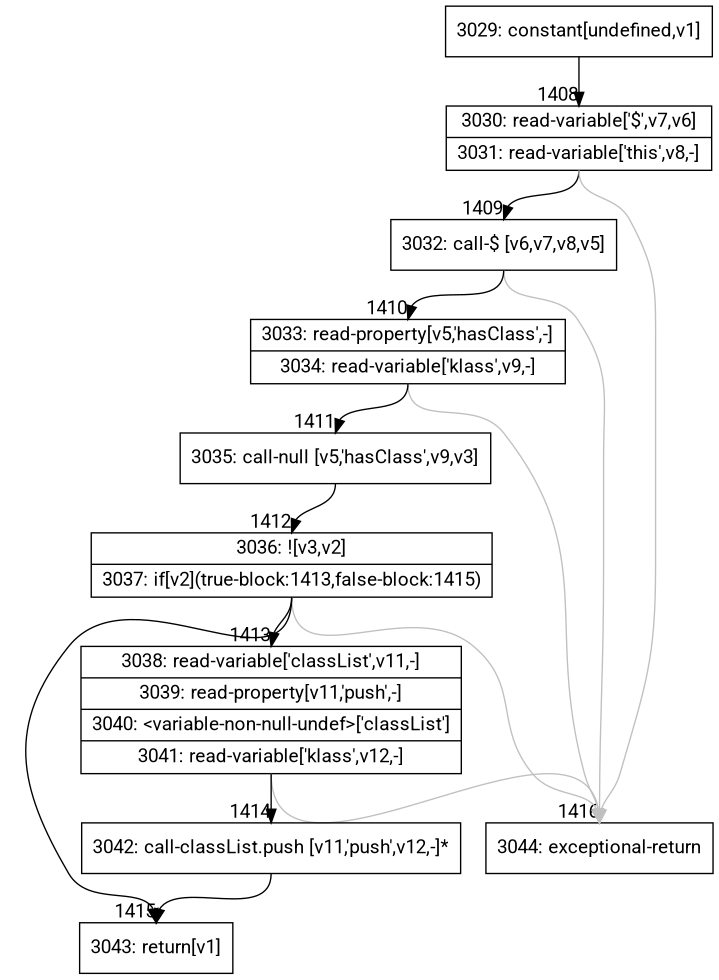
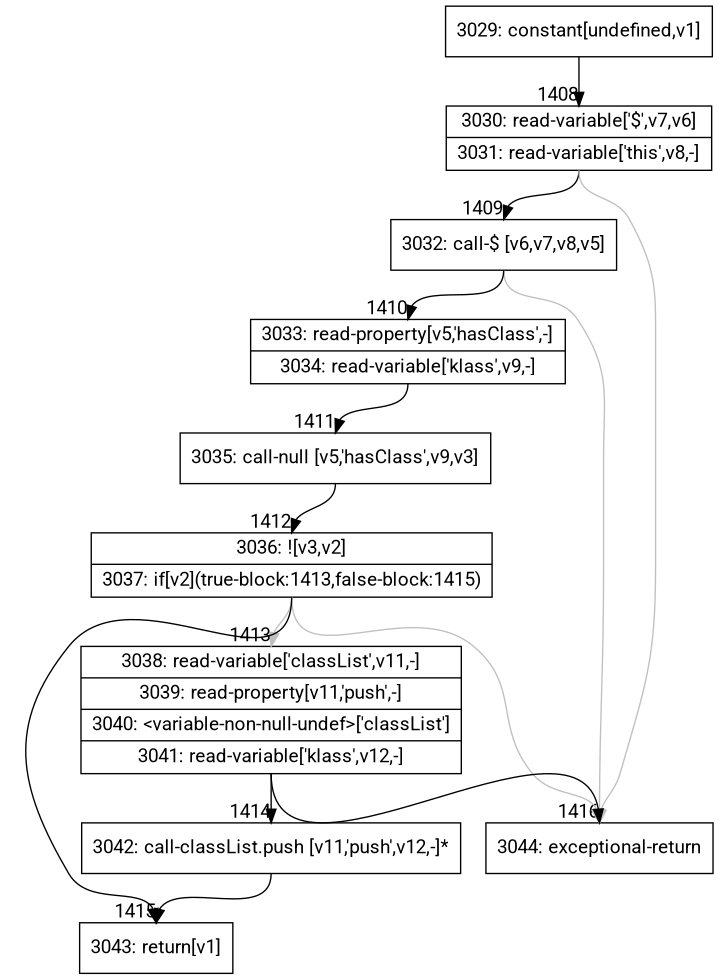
(561, 558) -> none
(286, 616) -> (286, 616)
(429, 800) -> (429, 800)
